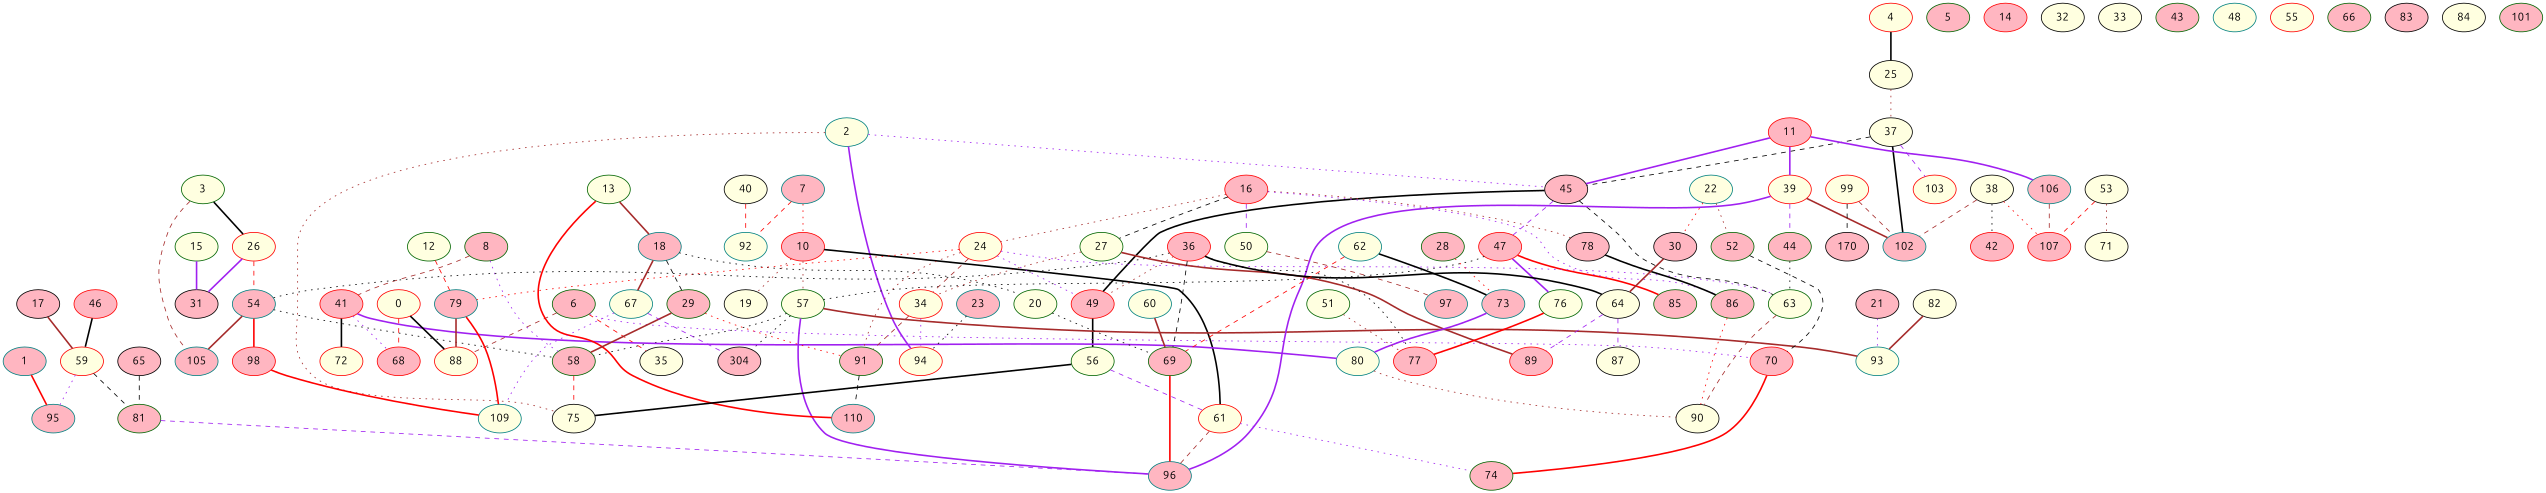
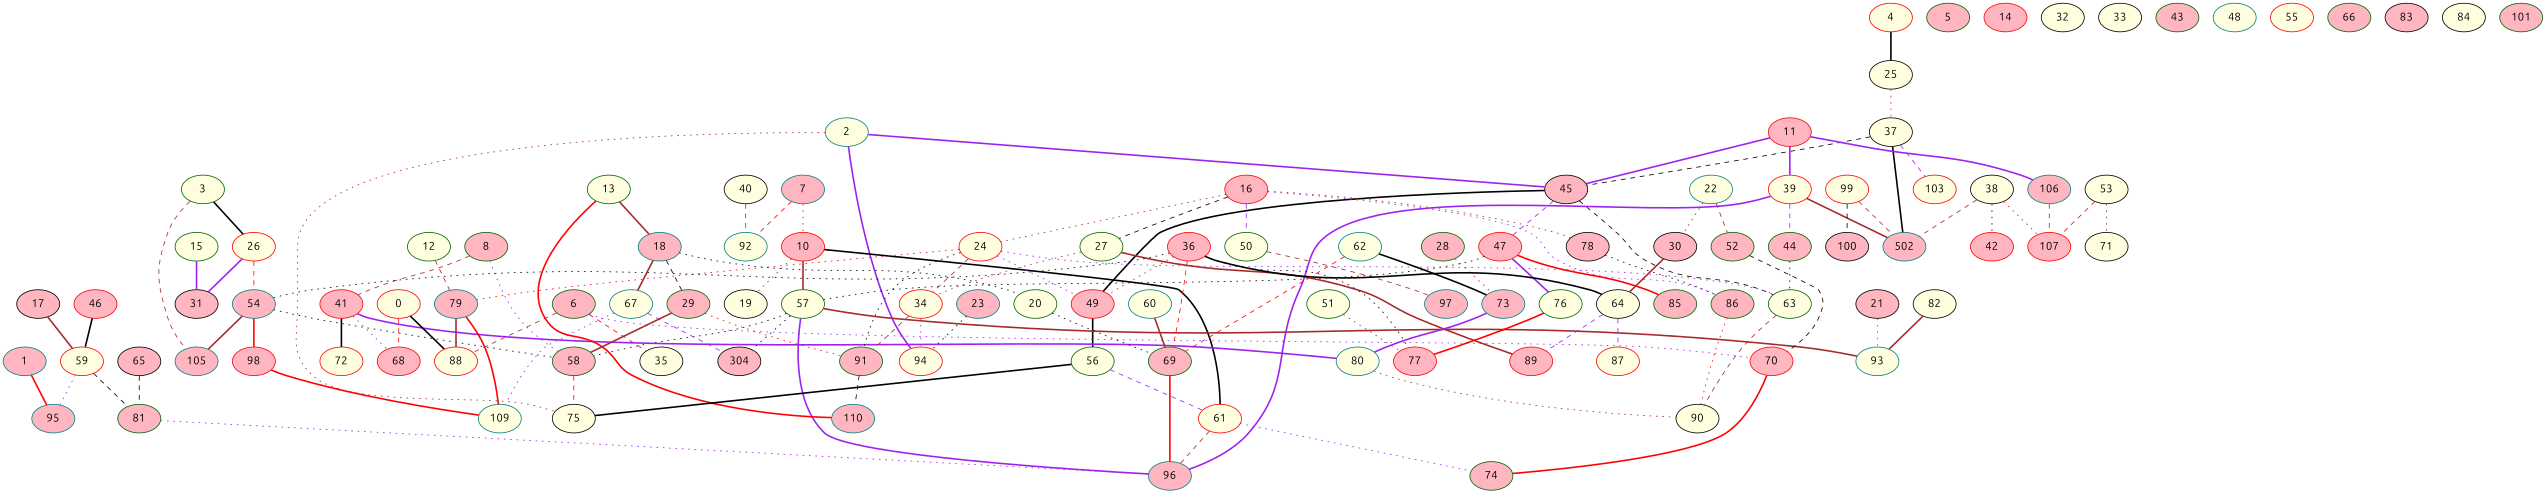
(1207, 161) -> (1207, 161)
(1722, 218) -> (1722, 218)
(1847, 247) -> (1847, 247)
(1904, 247) -> (1904, 247)
(1644, 269) -> (1644, 269)
(803, 275) -> (803, 275)
(1181, 304) -> (1181, 304)
(880, 307) -> (880, 307)
(1618, 361) -> (1618, 361)
(655, 447) -> (655, 447)
